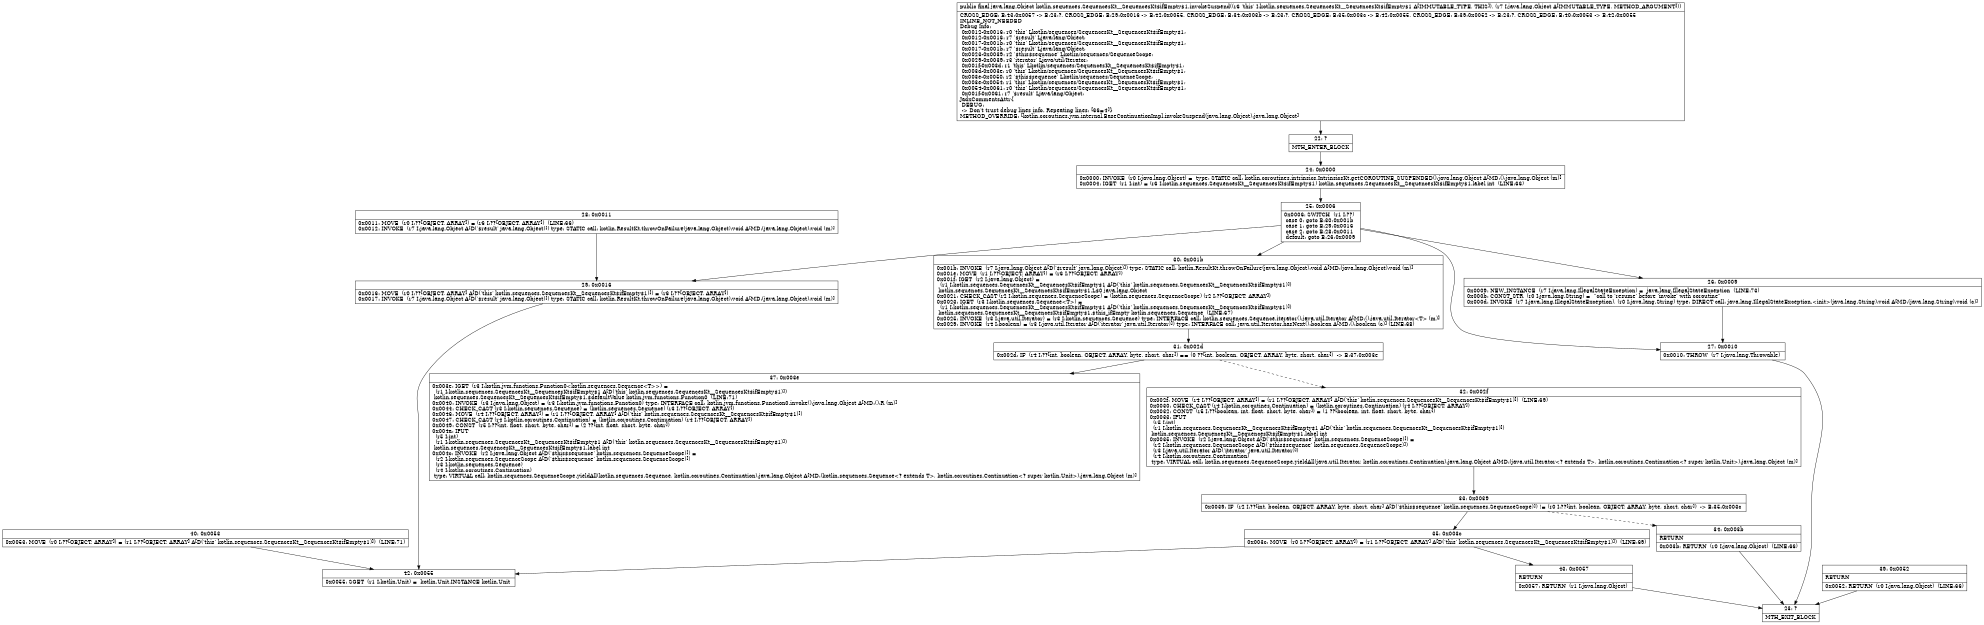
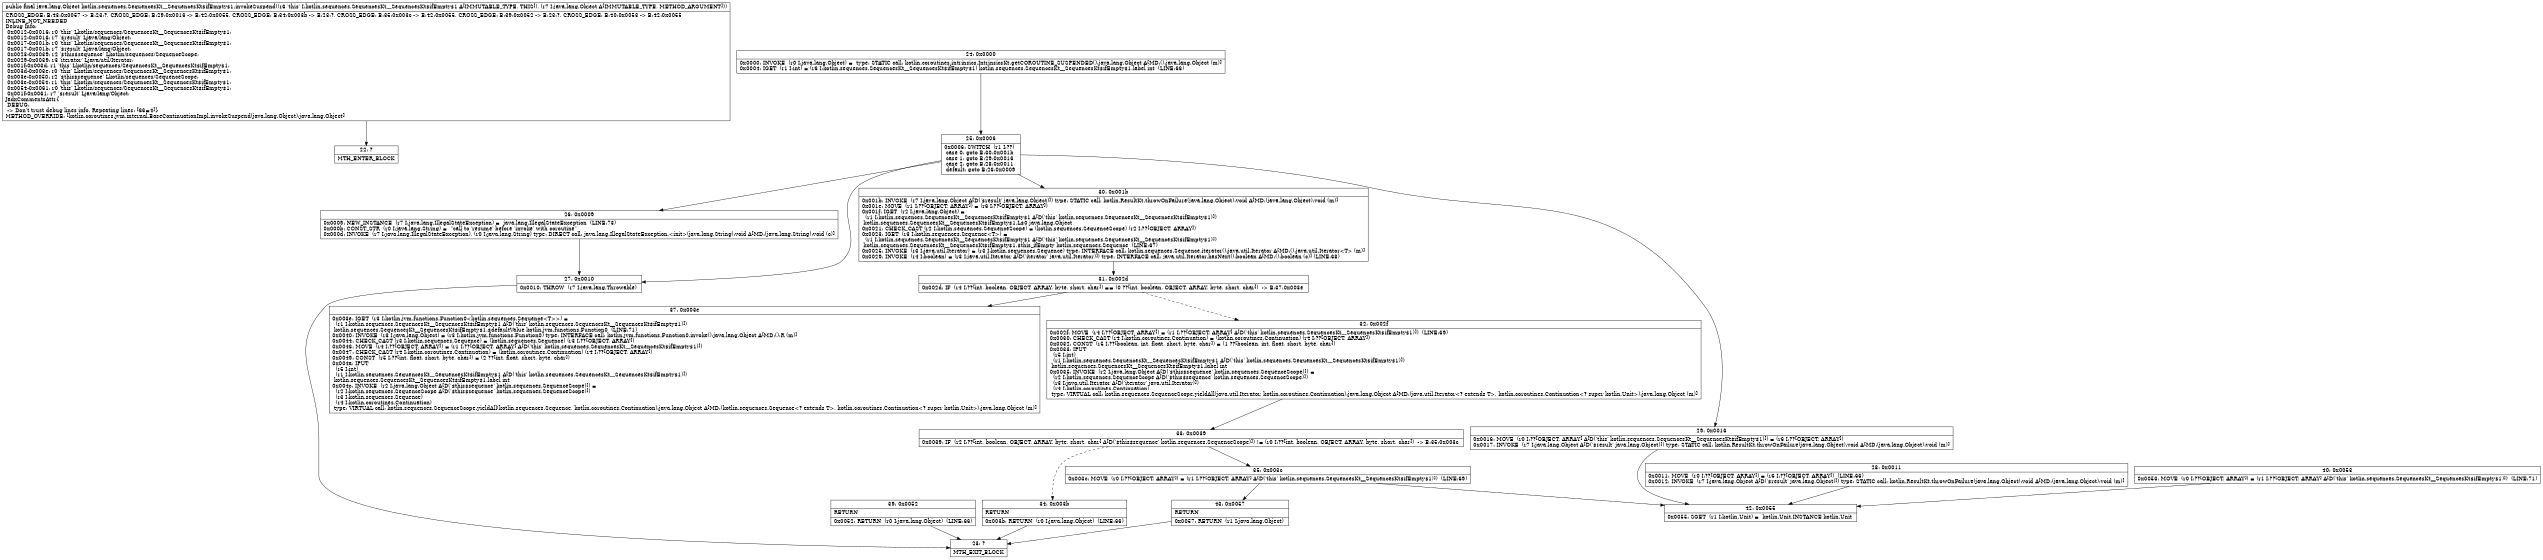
(1321, 157) -> none
(597, 255) -> (1821, 495)
